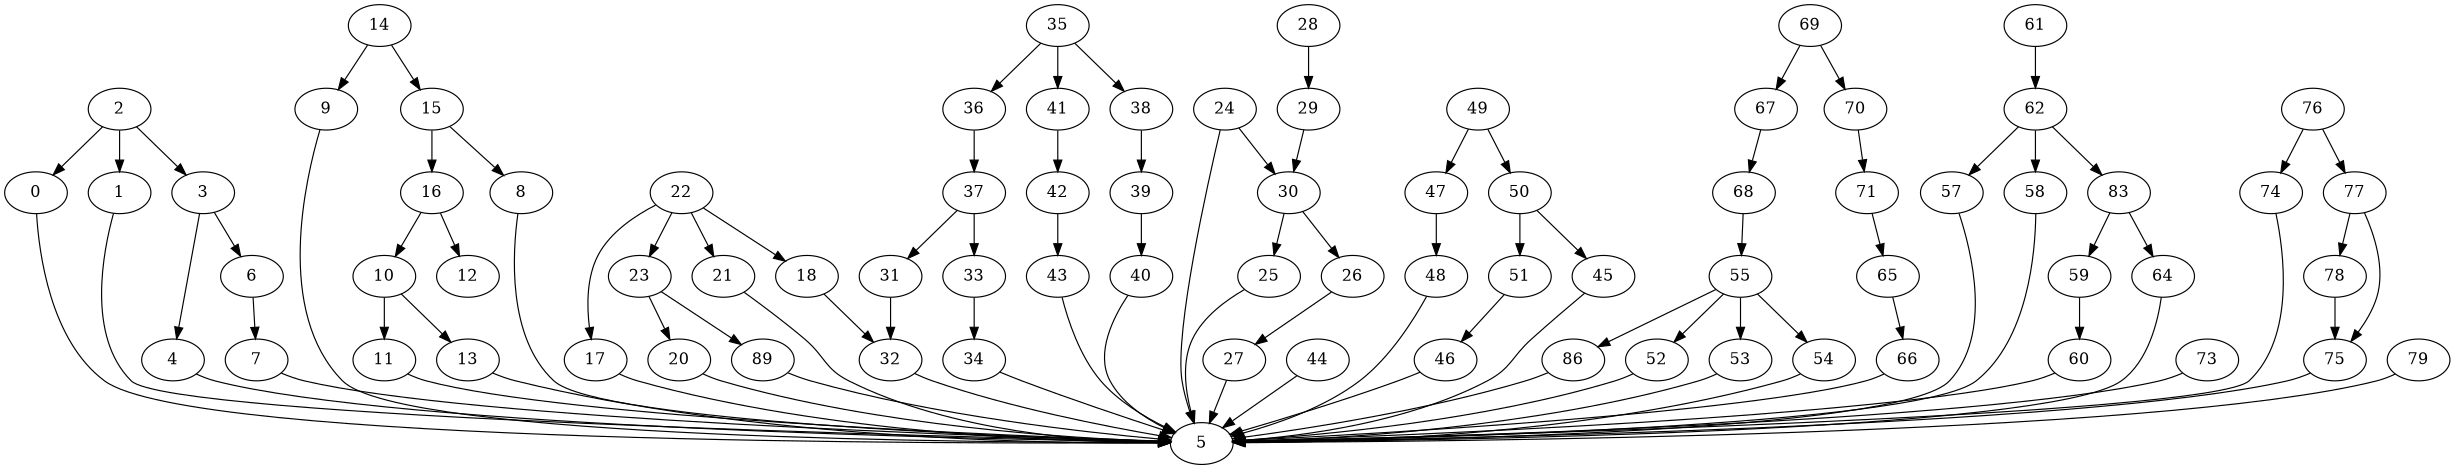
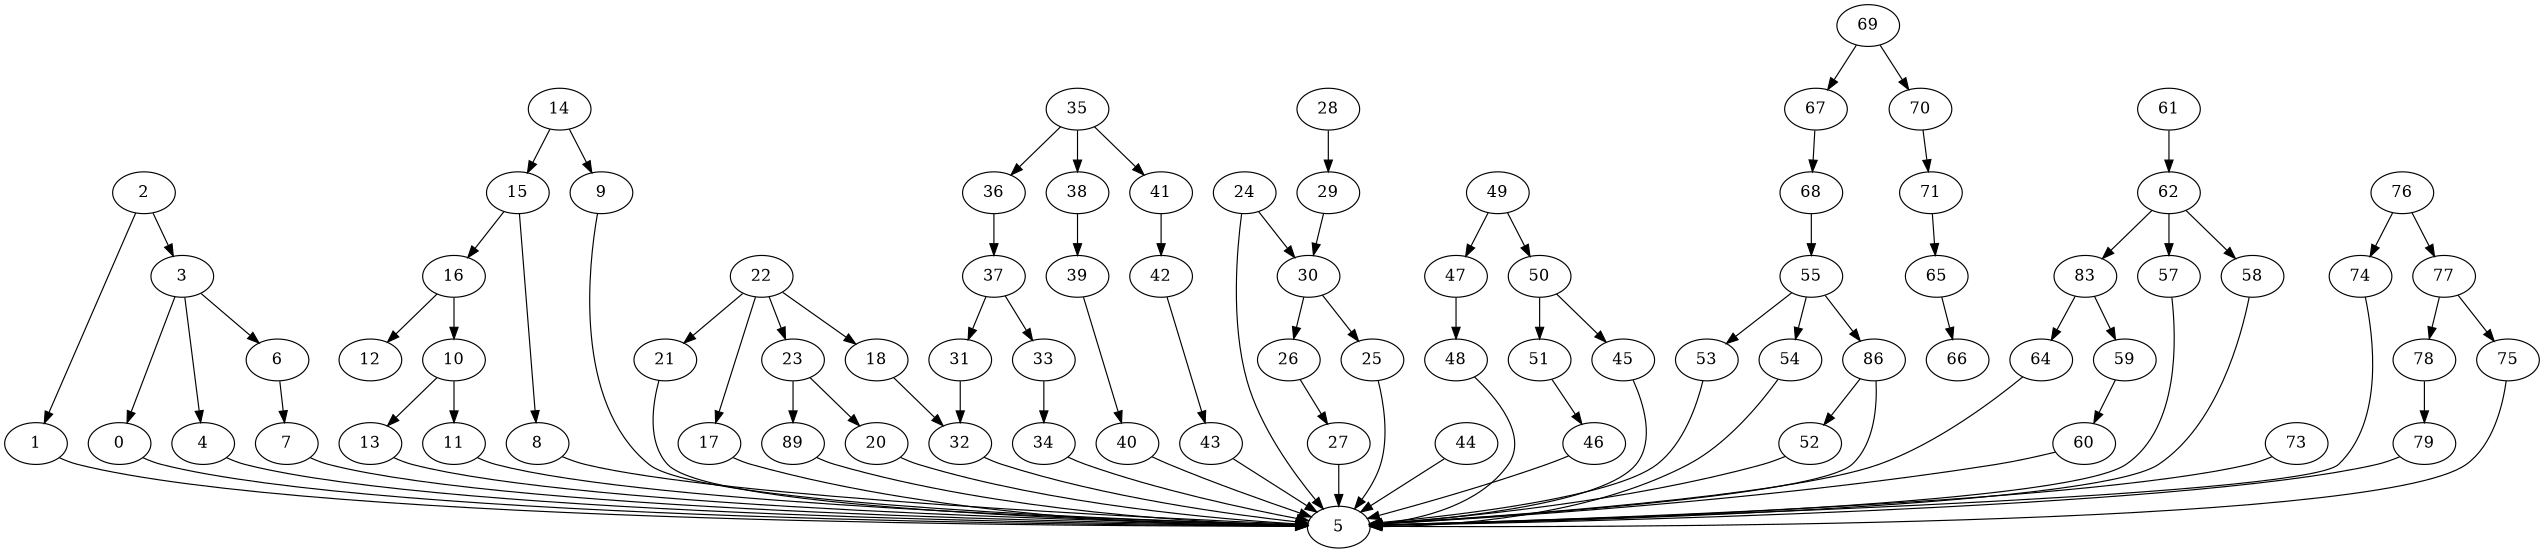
(82, 147) -> (153, 354)
(2335, 312) -> (2424, 396)
(1703, 314) -> (1846, 397)
(1710, 406) -> none
